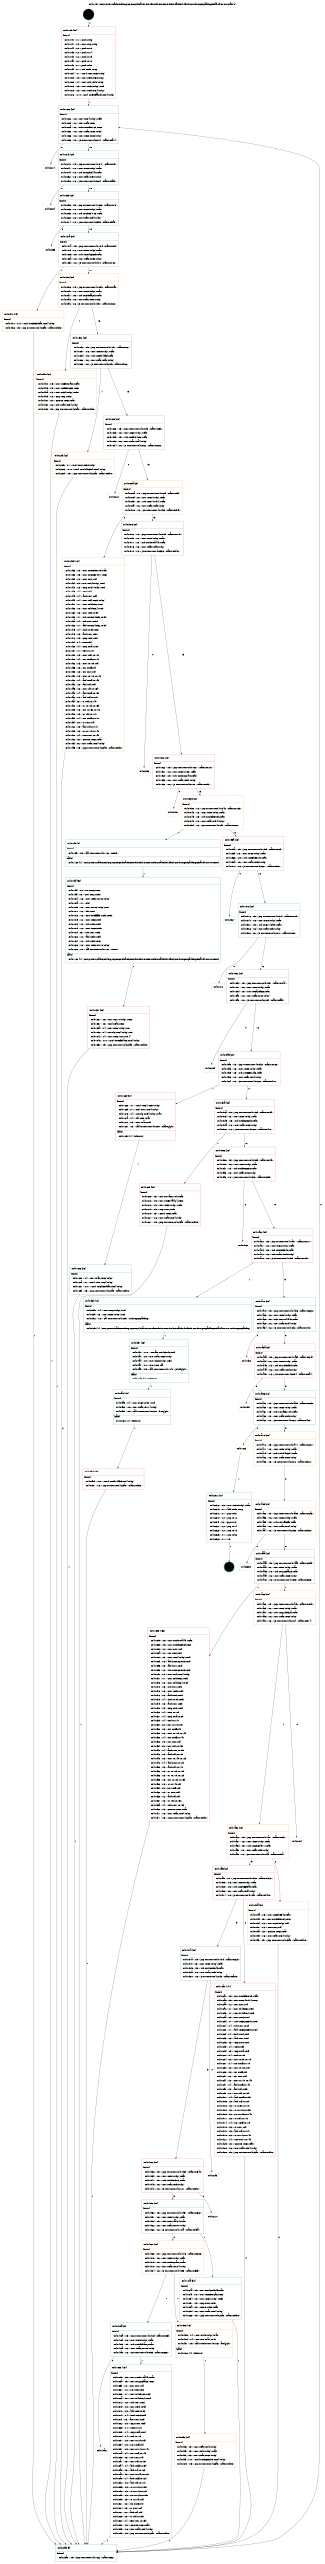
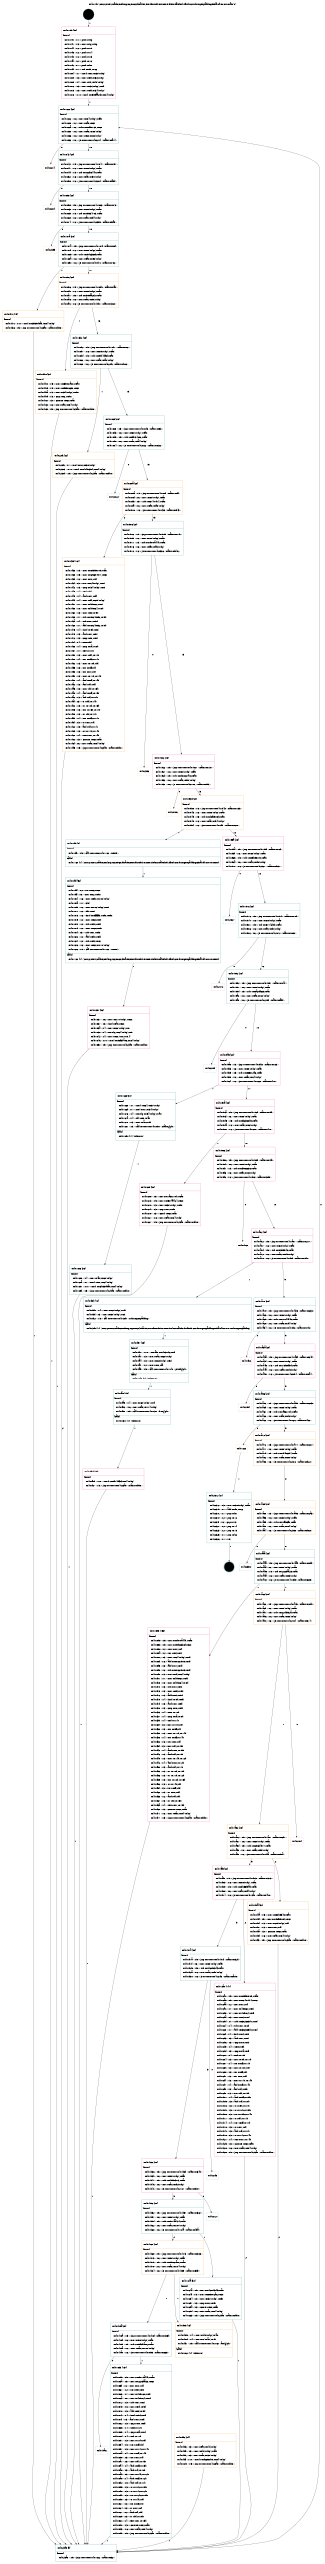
(146, 1116) -> (146, 1116)
(204, 2395) -> none
